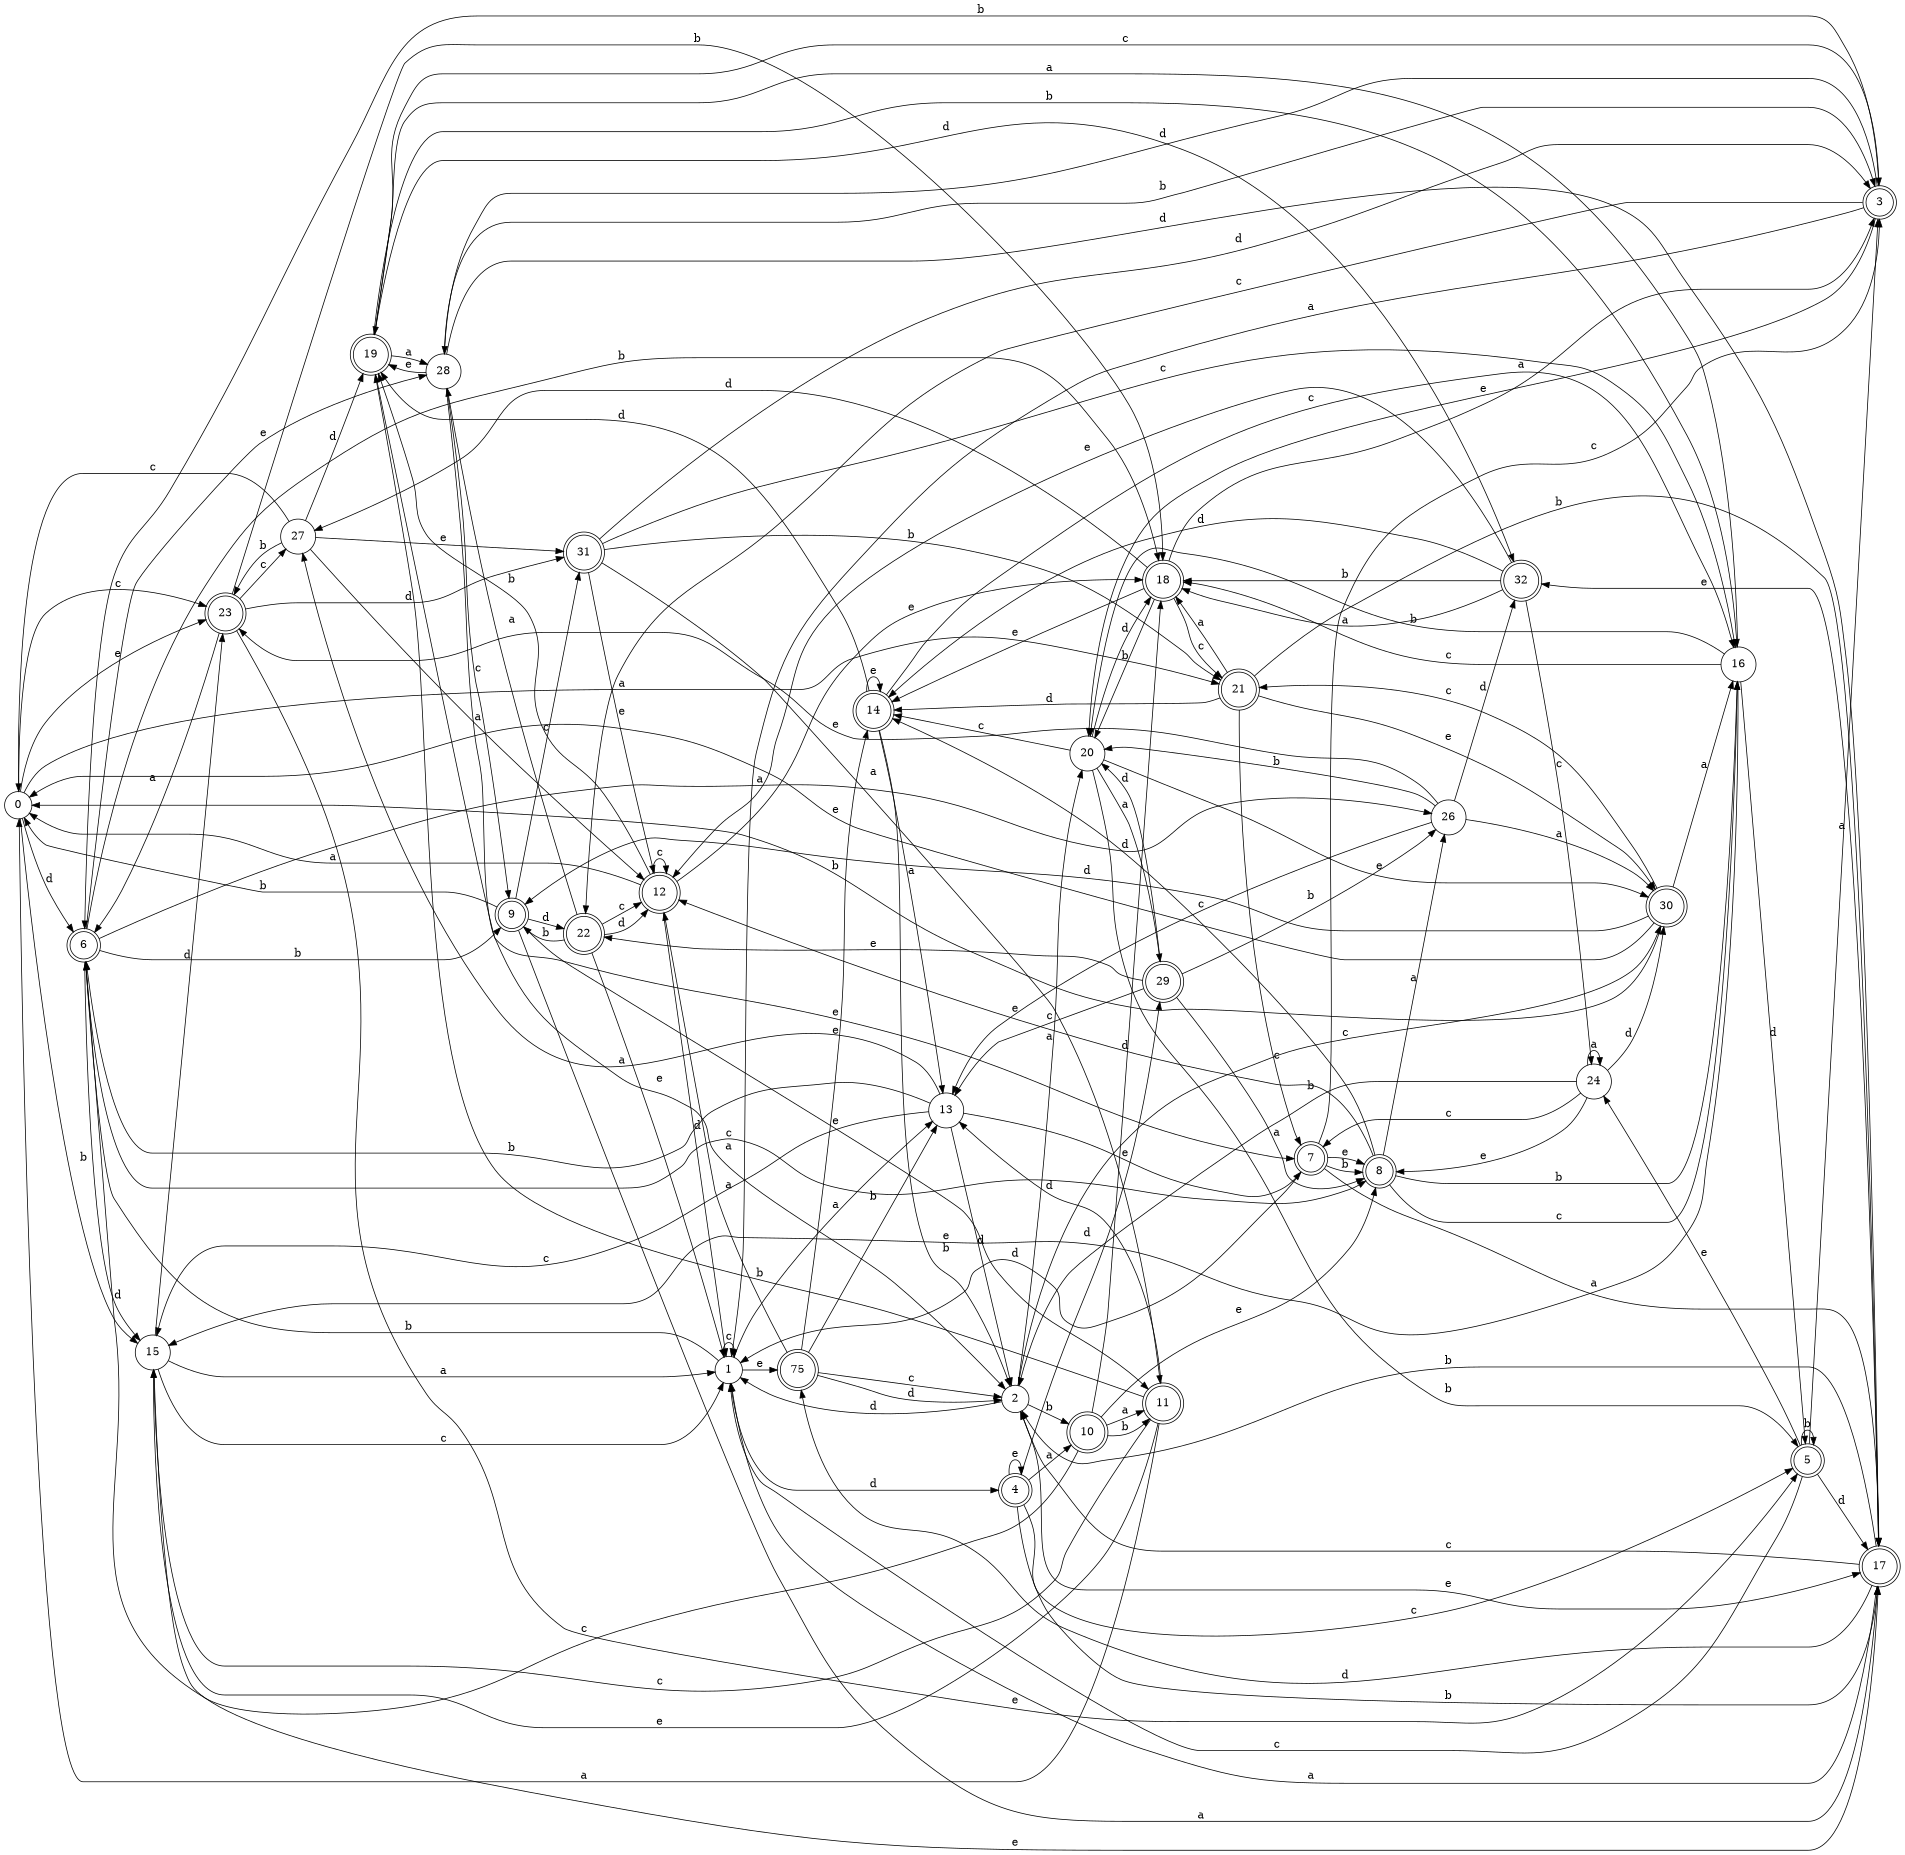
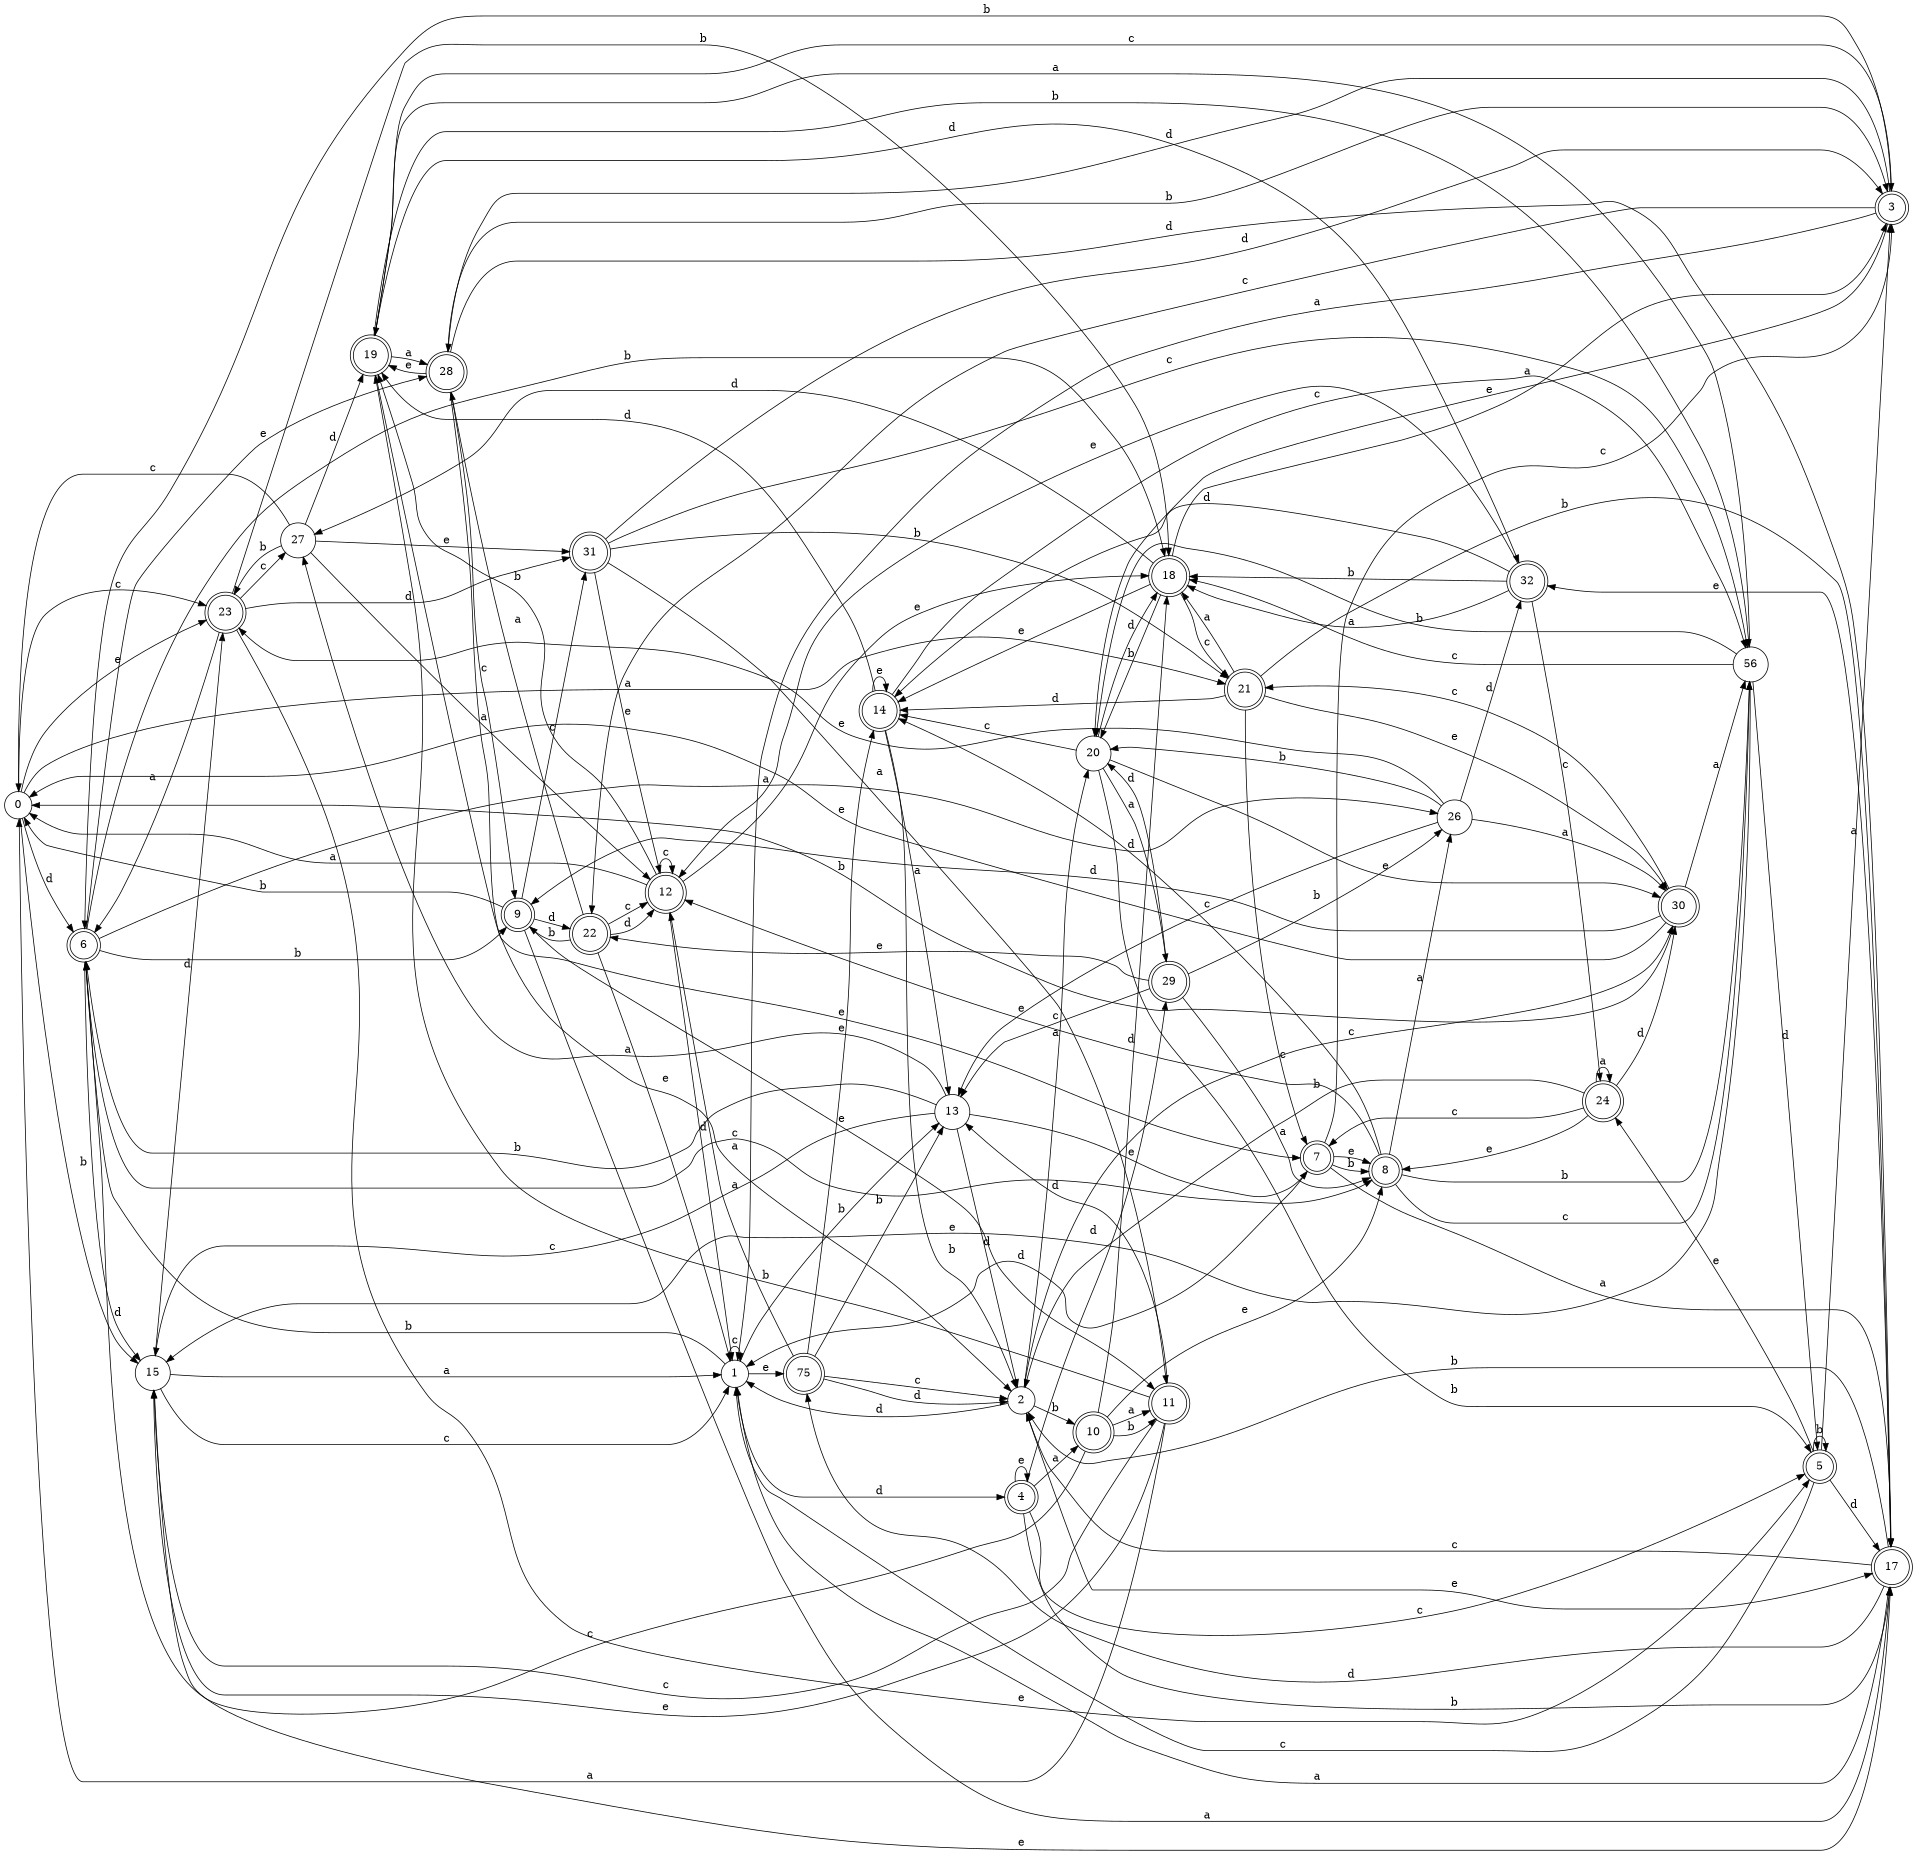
(444, 371) -> (447, 372)
(1739, 664) -> (1751, 664)
(1594, 1082) -> (1603, 1101)
(836, 1205) -> (842, 1210)
